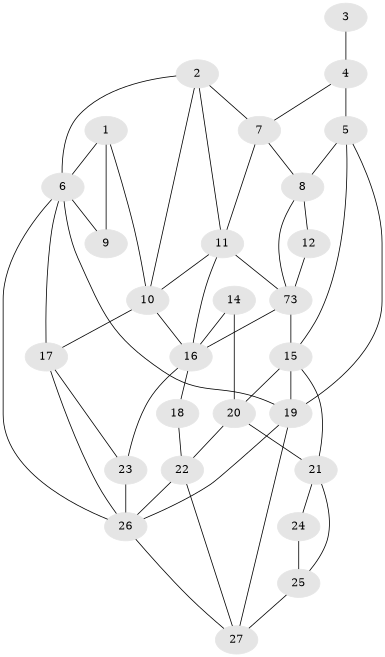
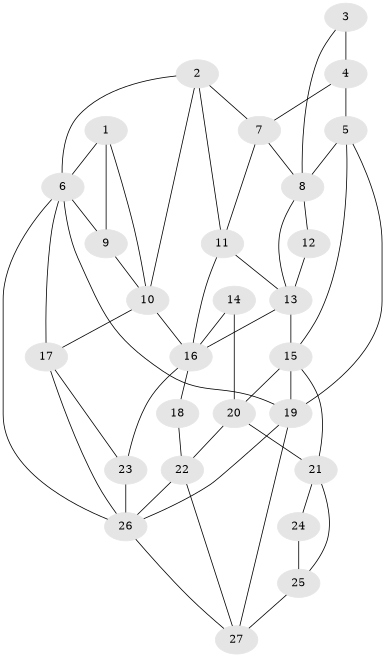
none -> (309, 91)
(185, 272) -> (127, 272)
(291, 300) -> (291, 300)
